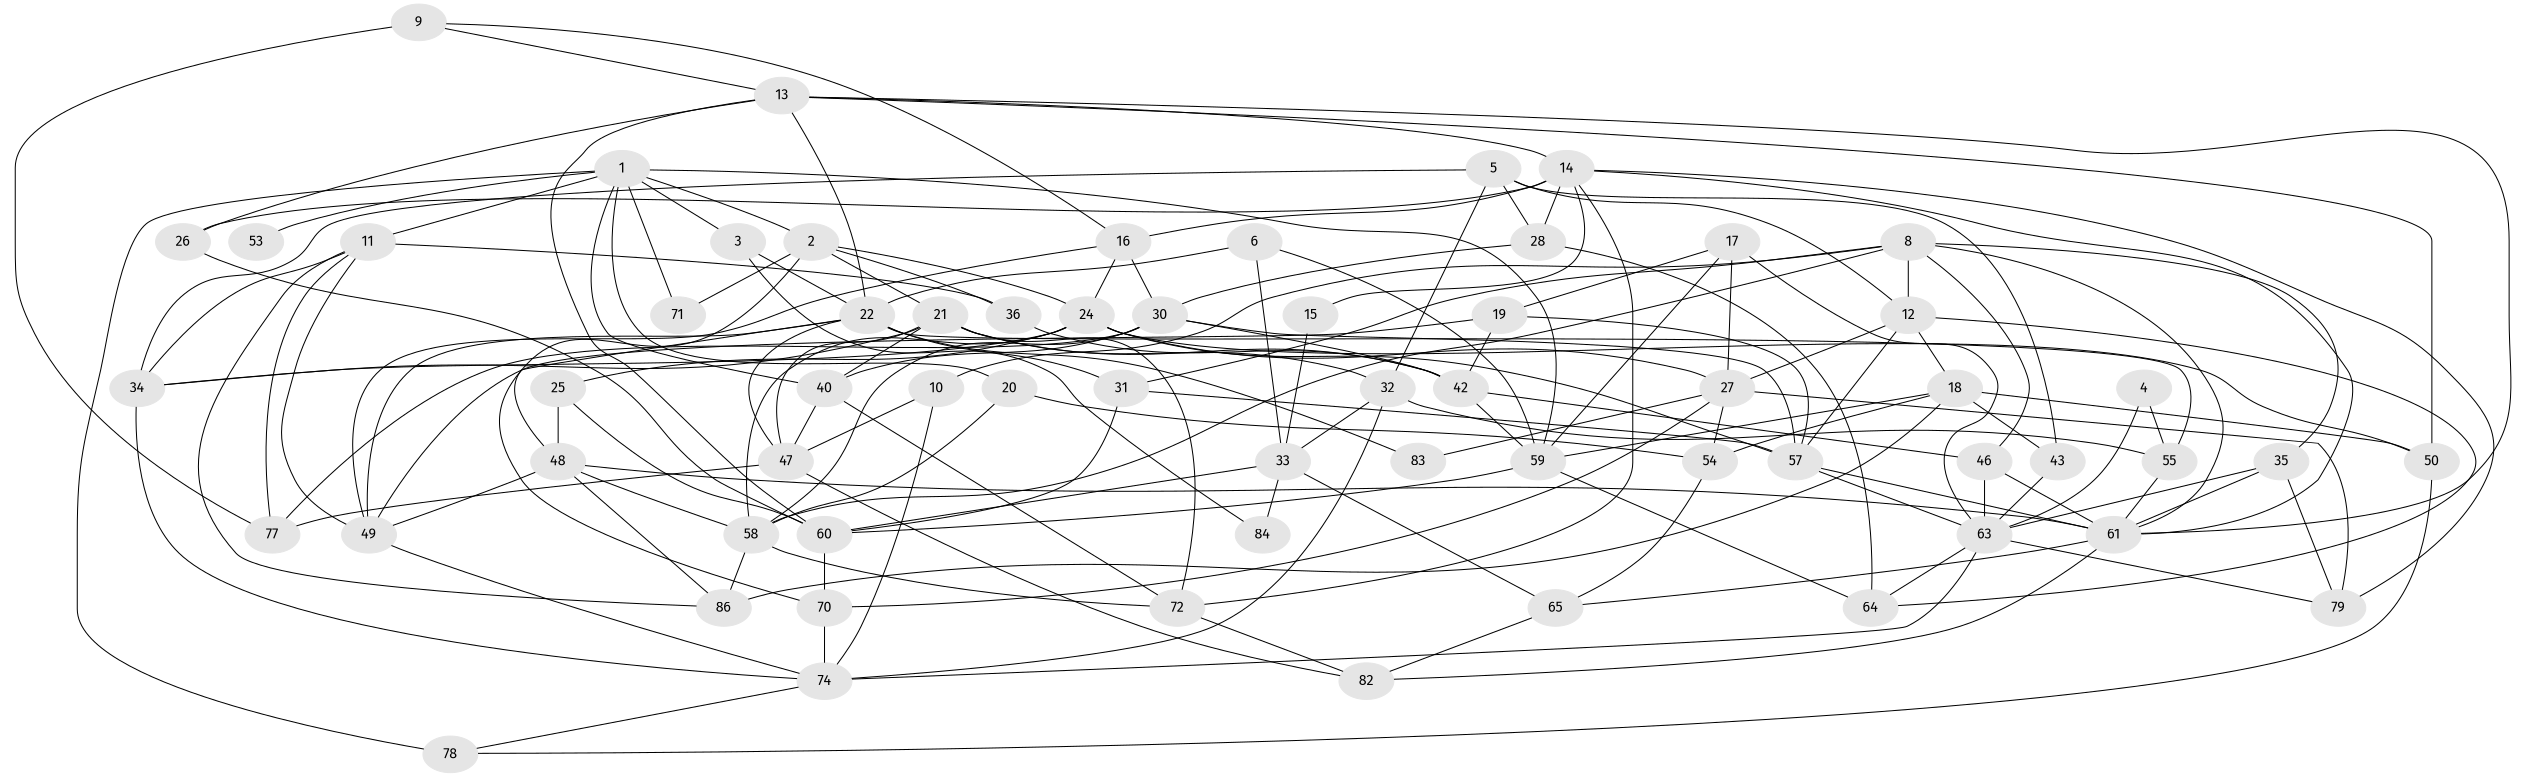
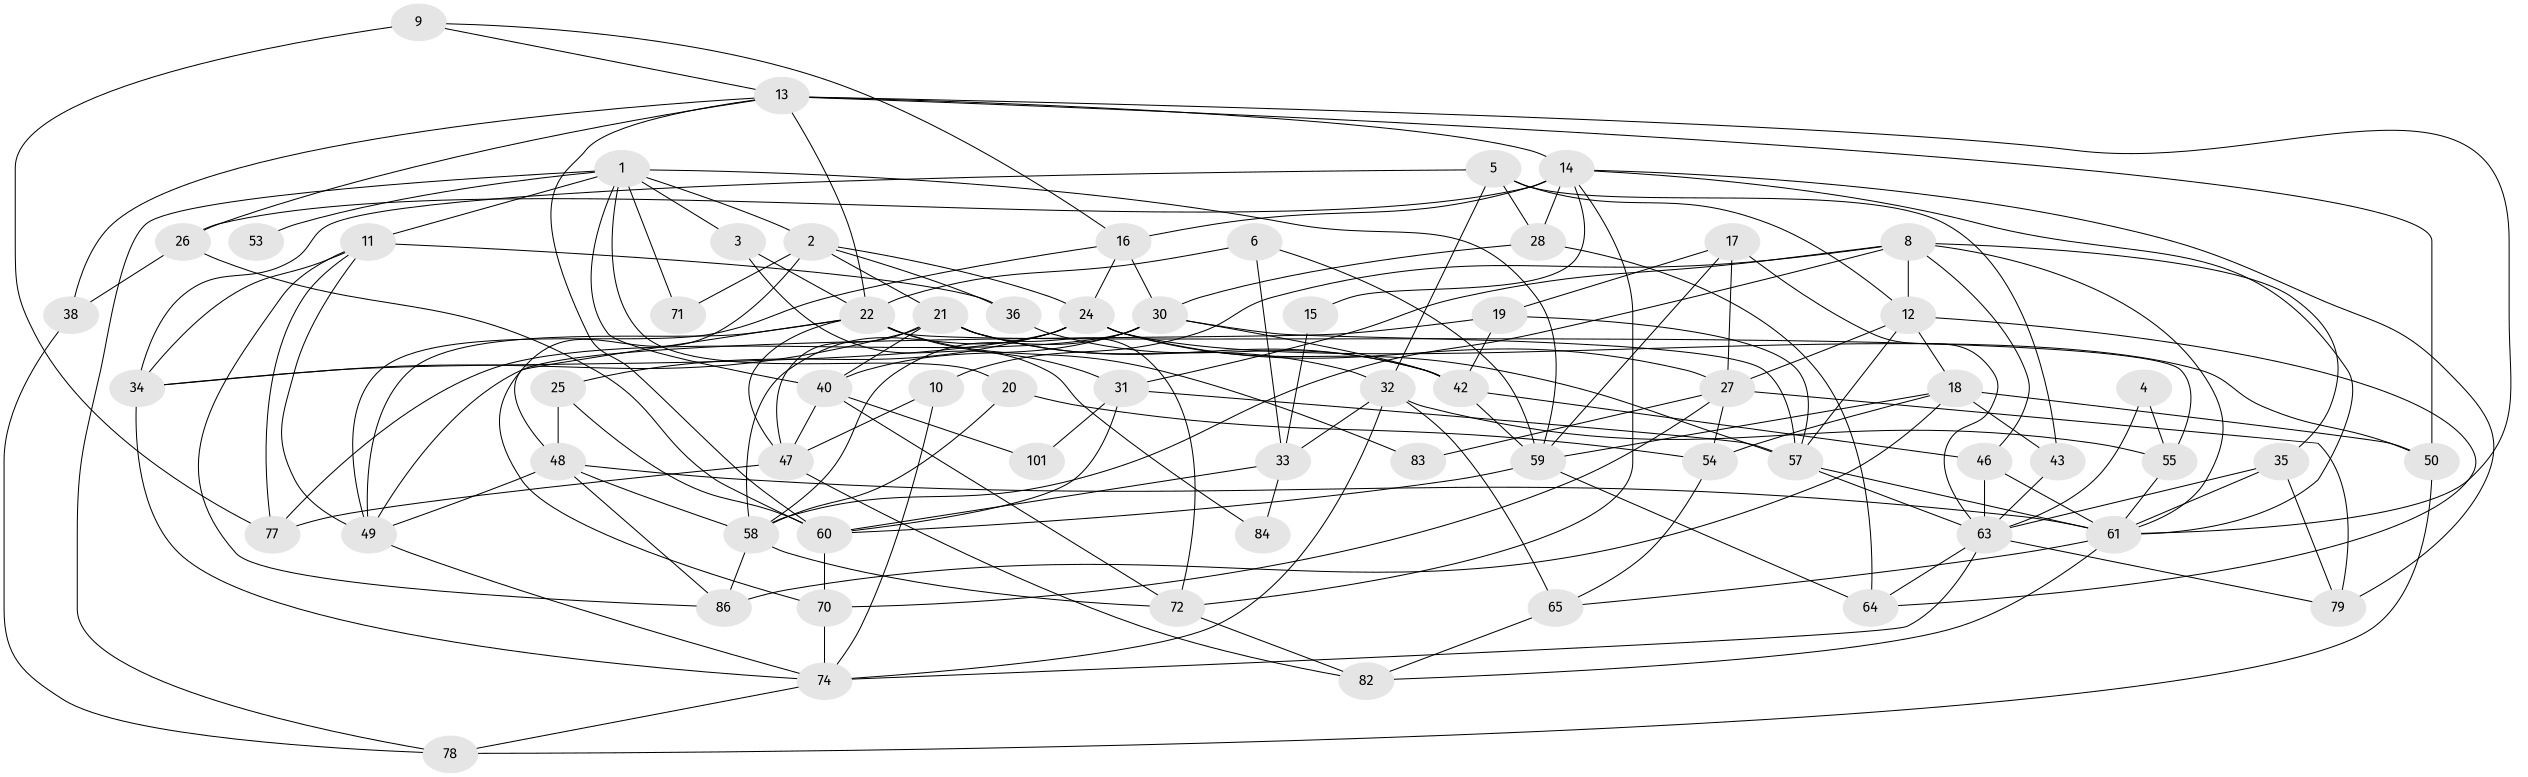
none -> (71, 315)
none -> (1037, 462)
(1425, 538) -> (1495, 497)
